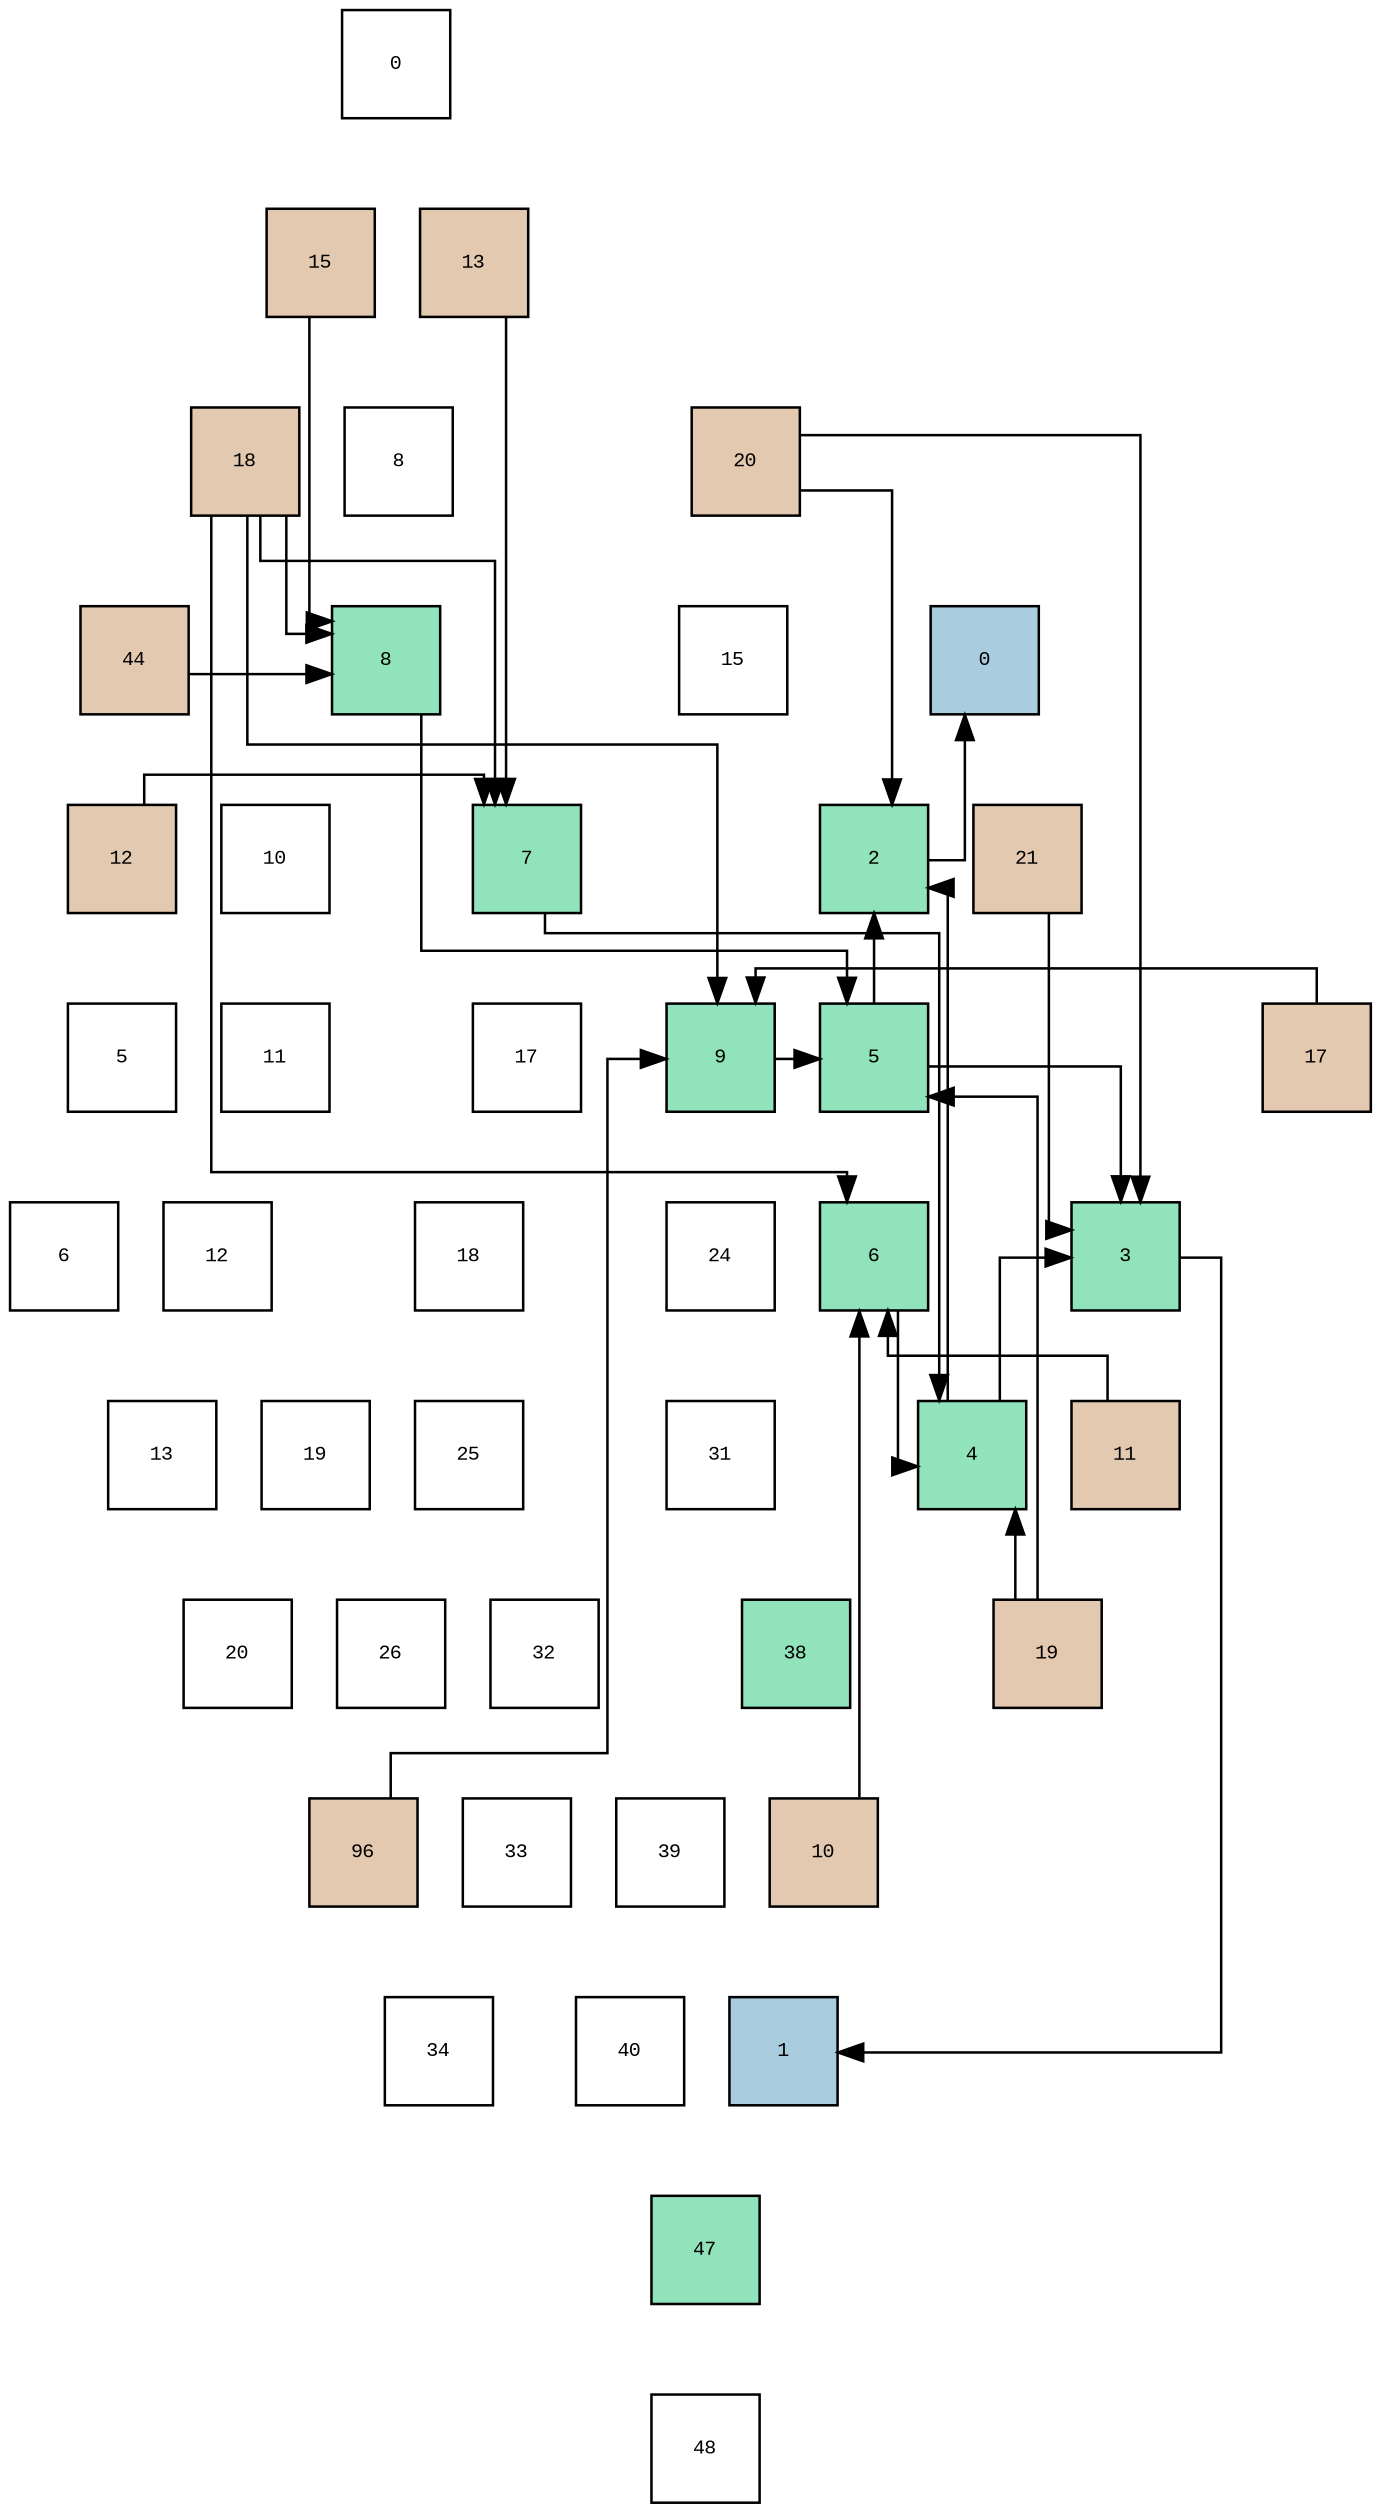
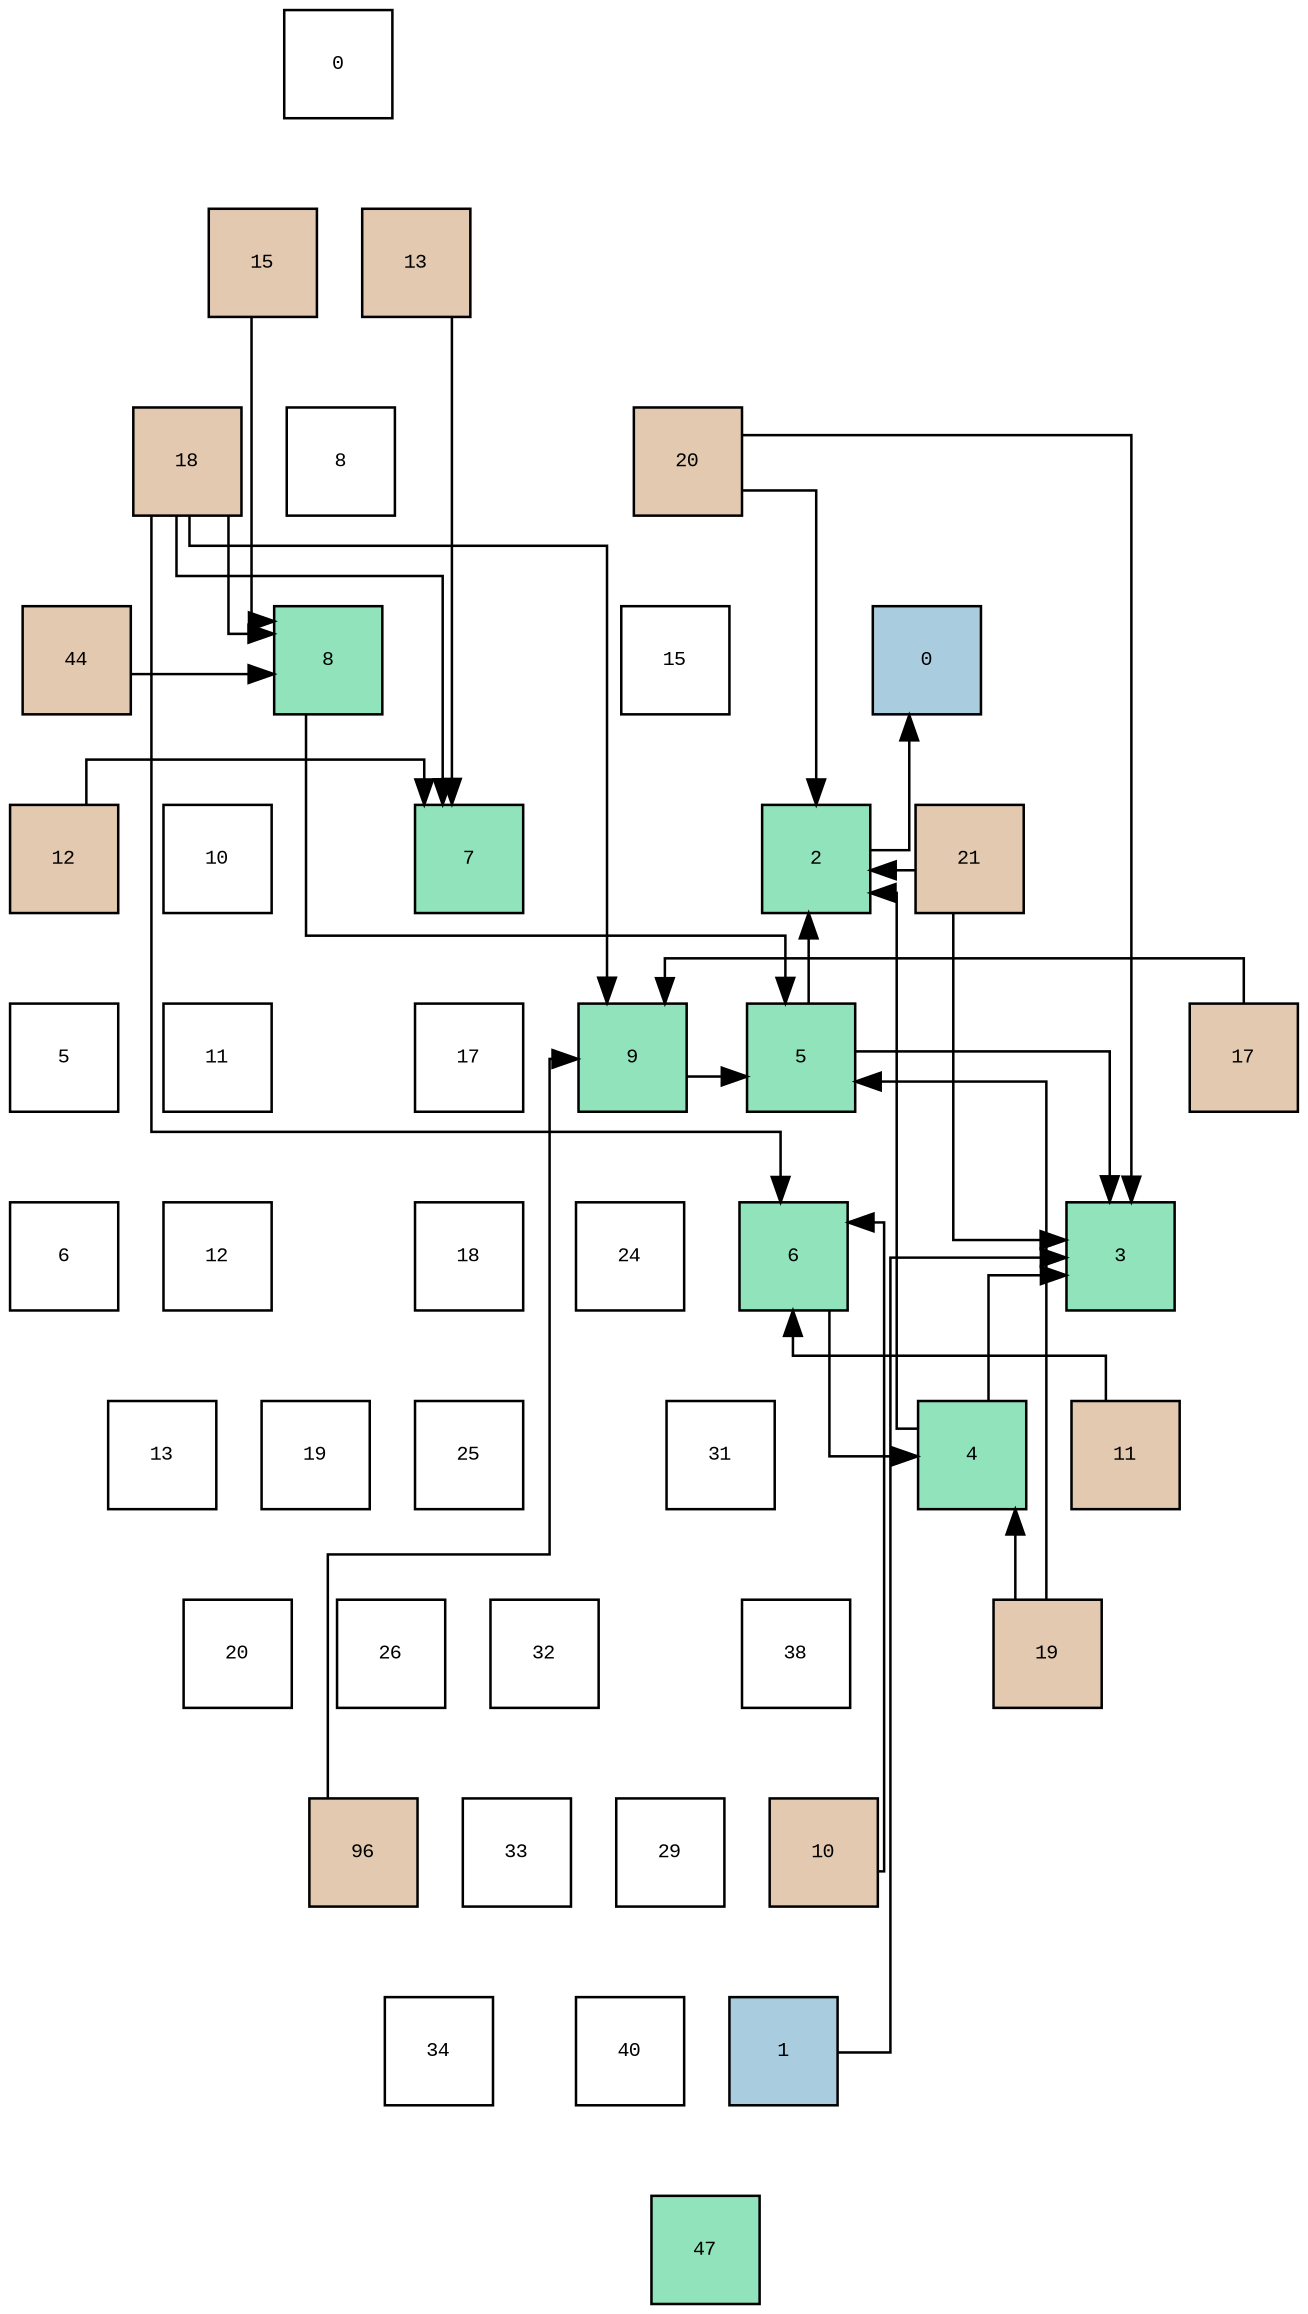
none -> (905, 870)
(932, 933) -> none
(796, 1654) -> (796, 1654)
(1221, 1813) -> (890, 1606)
(670, 1853) -> (670, 1853)
(706, 2449) -> none
